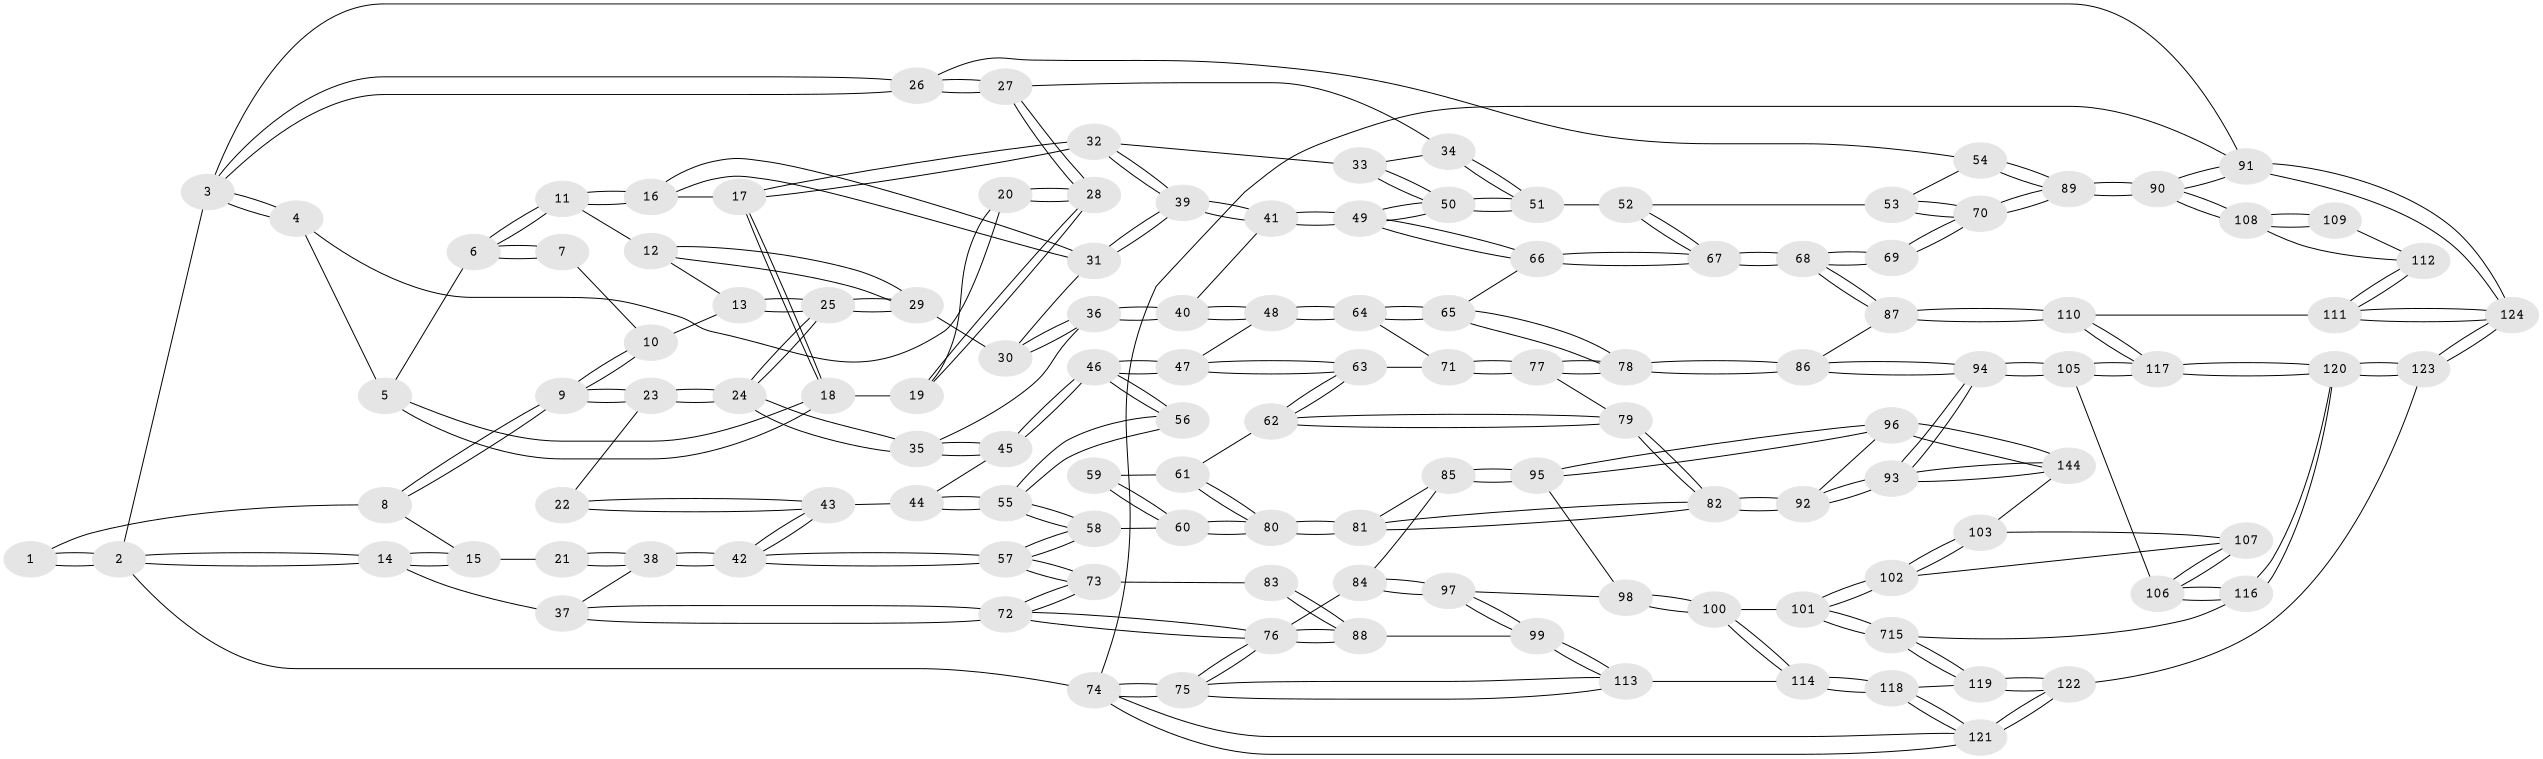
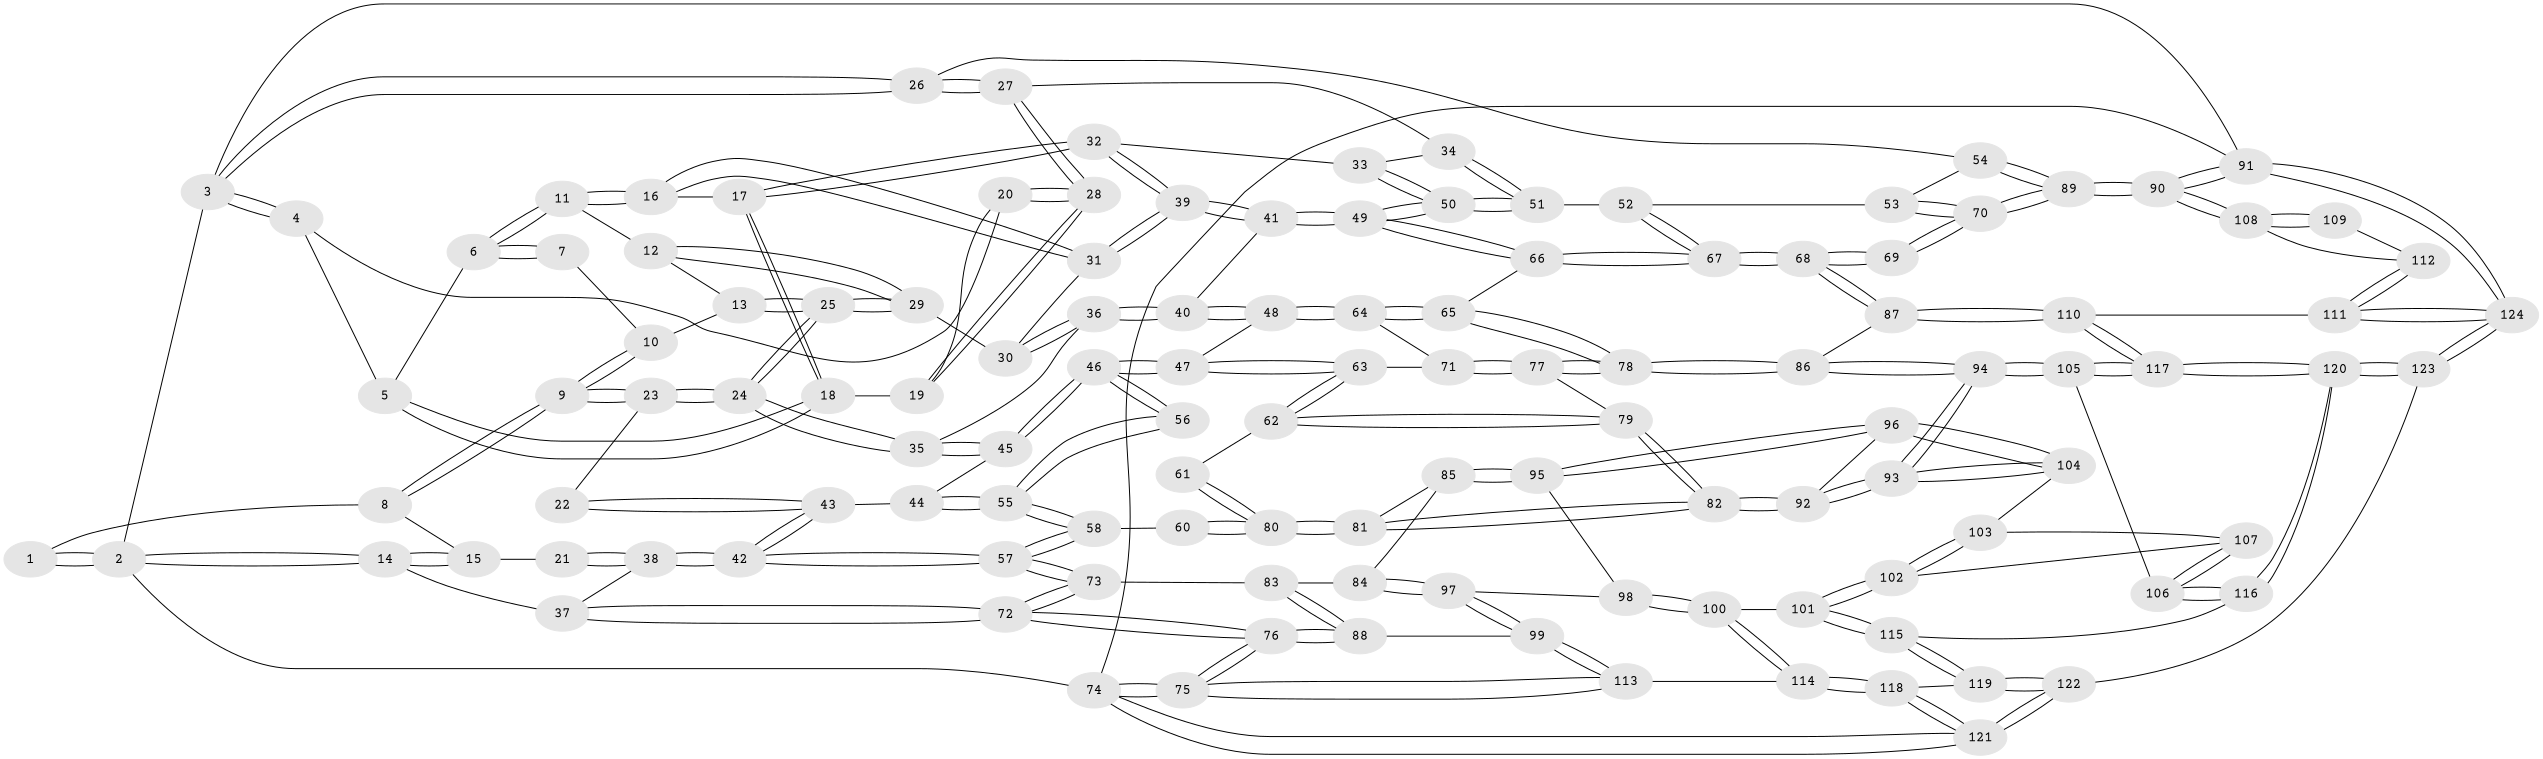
(2069, 466) -> (2069, 466)
(1094, 476) -> none
(1304, 617) -> (1316, 583)
(1892, 635) -> (1892, 635)
